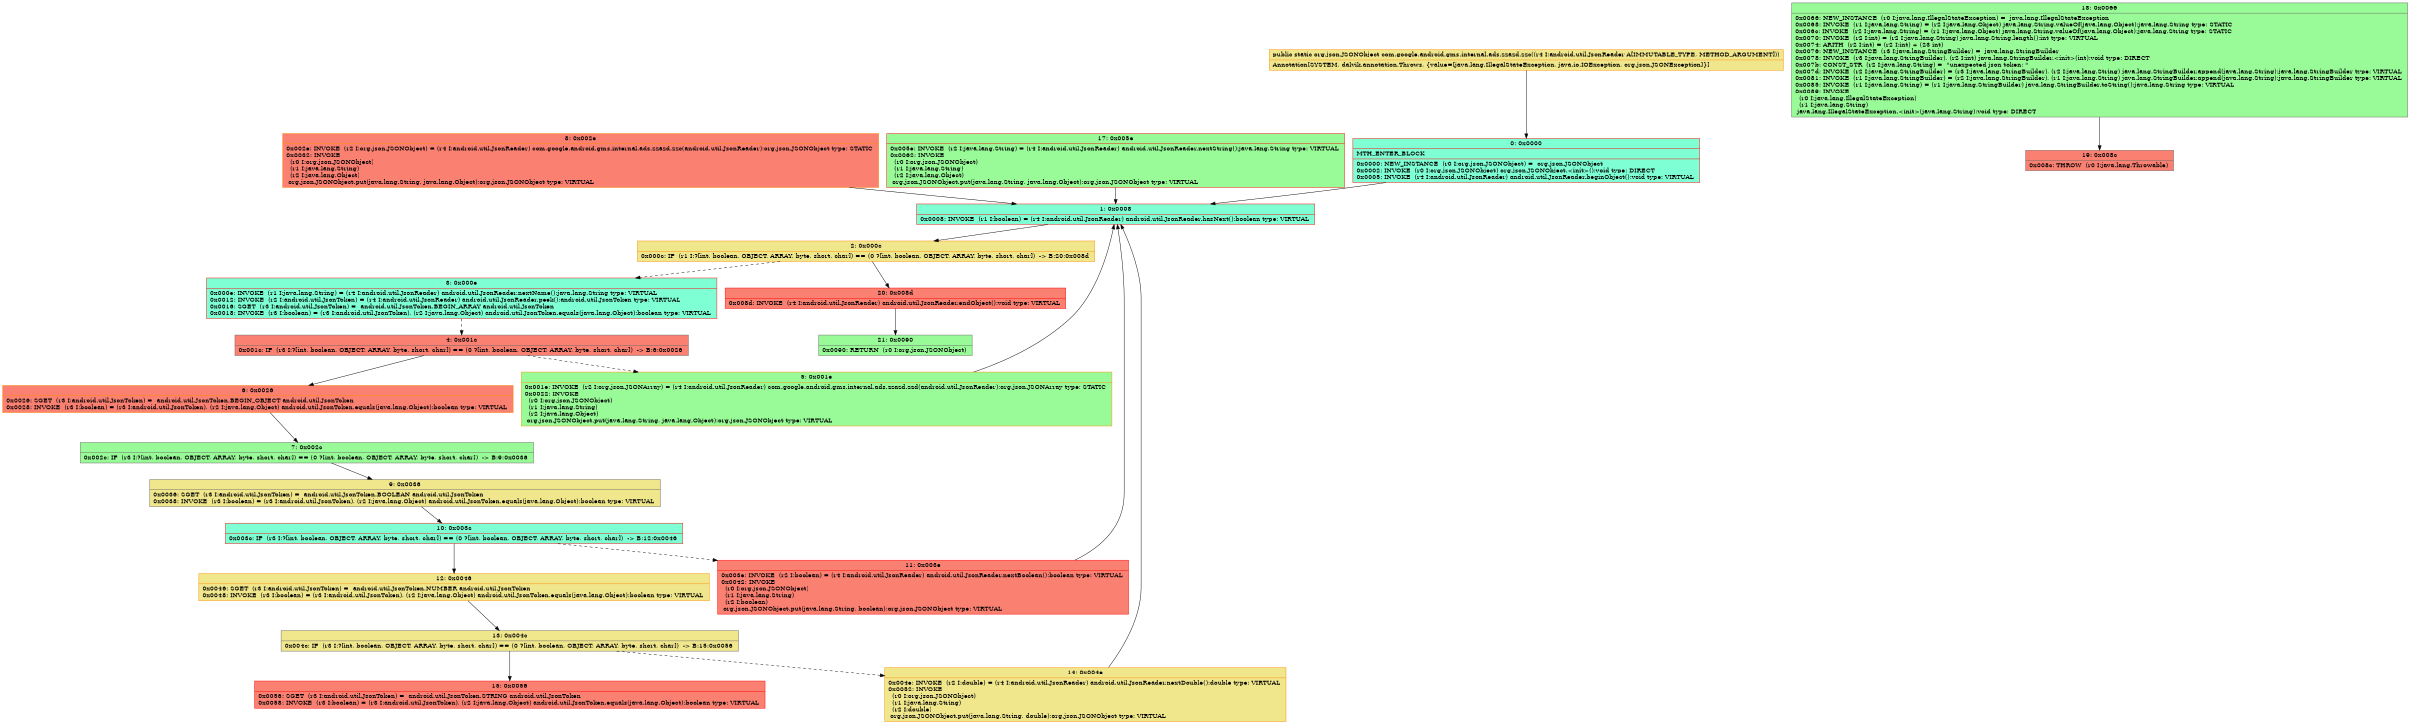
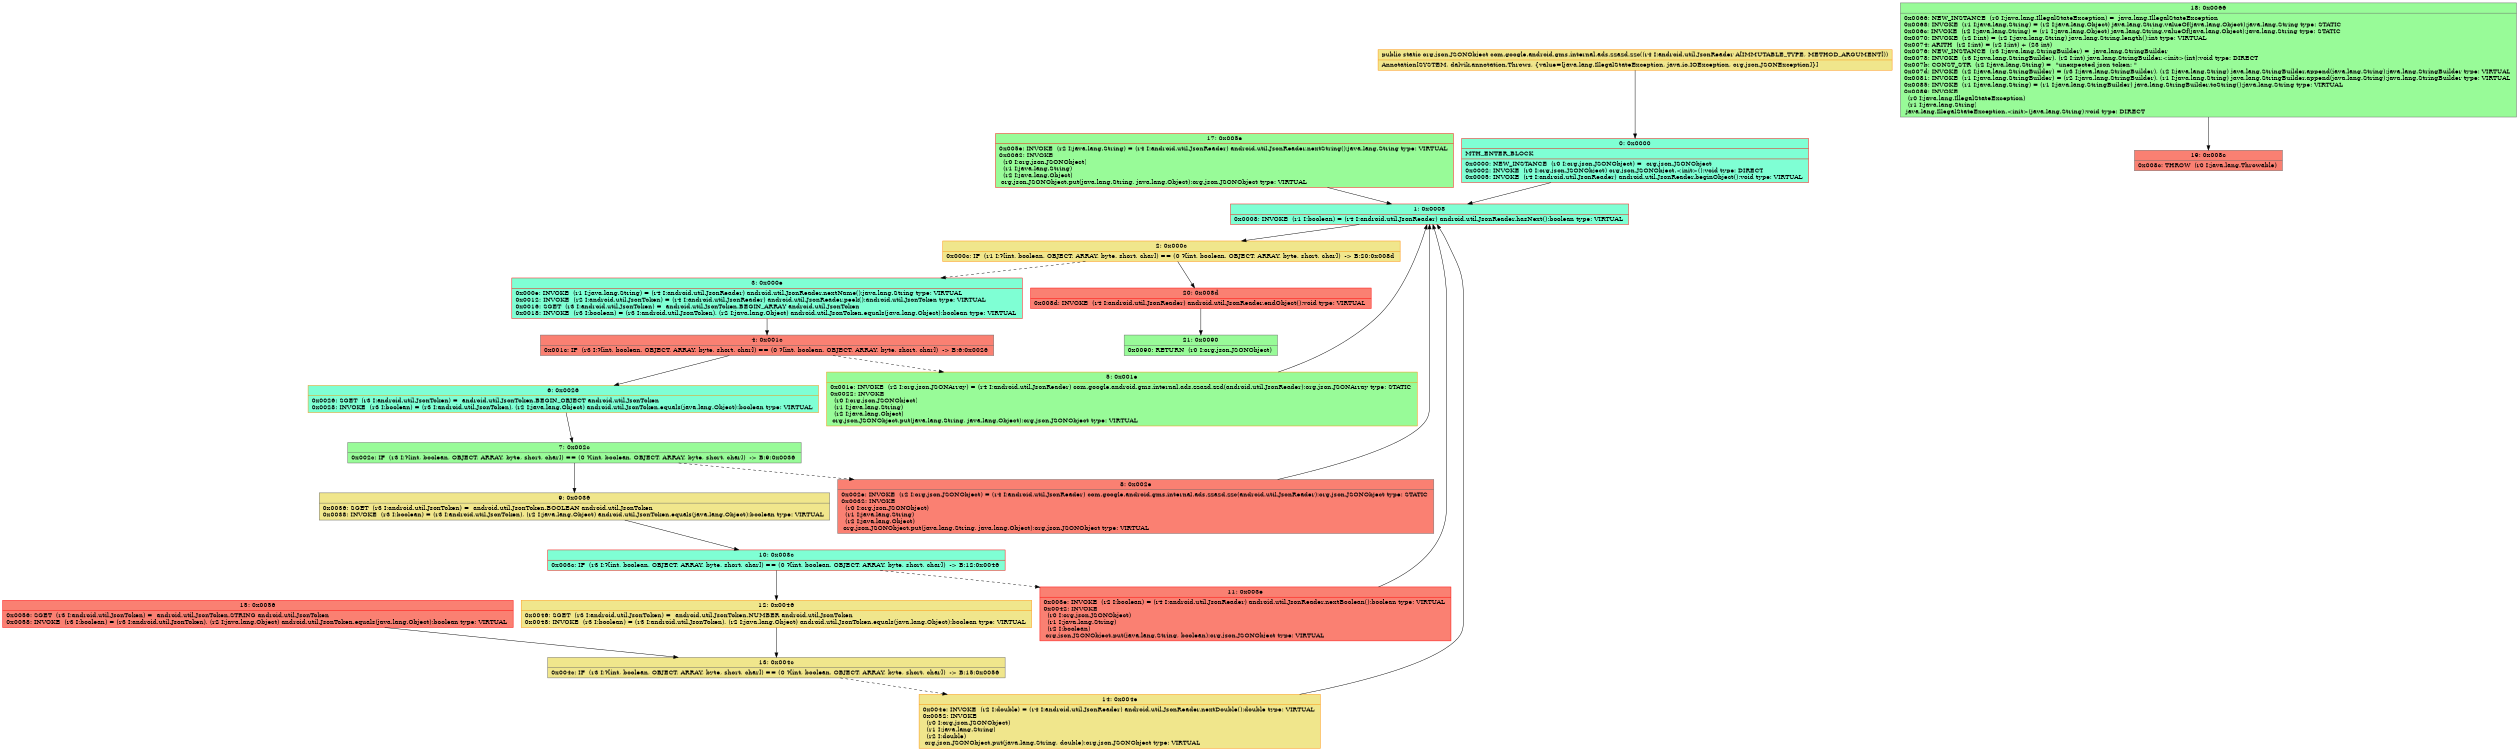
(581, 160) -> (1136, 506)
(462, 325) -> (767, 325)
(258, 399) -> (563, 399)
none -> (764, 471)
(510, 664) -> (529, 642)
